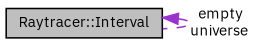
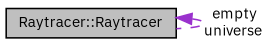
(84, 23) -> (91, 23)
